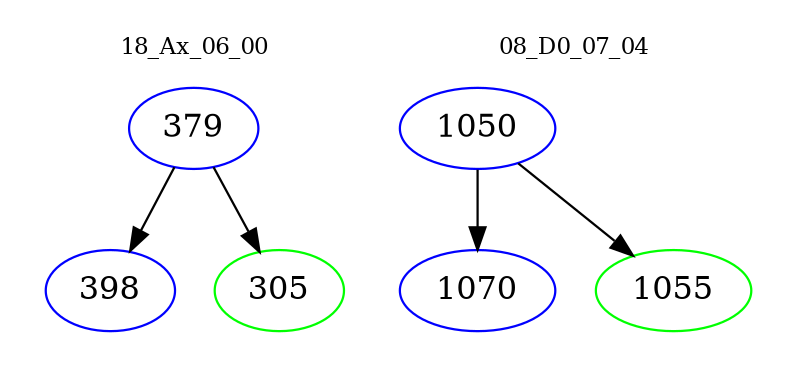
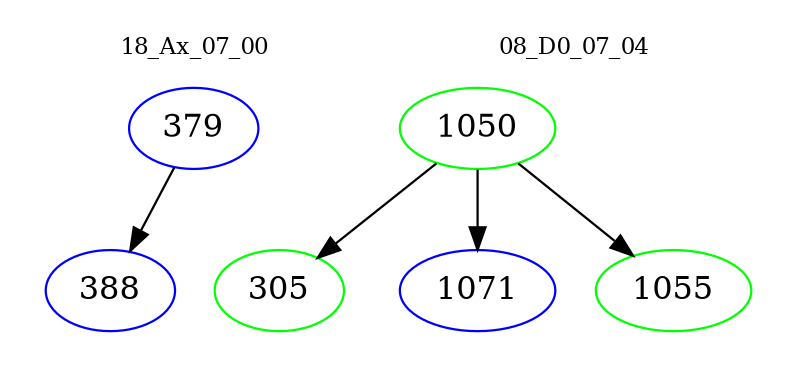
(195, 48) -> (195, 48)
(478, 128) -> (478, 128)
(231, 199) -> (396, 195)
(110, 291) -> (110, 291)
(478, 291) -> (478, 291)
